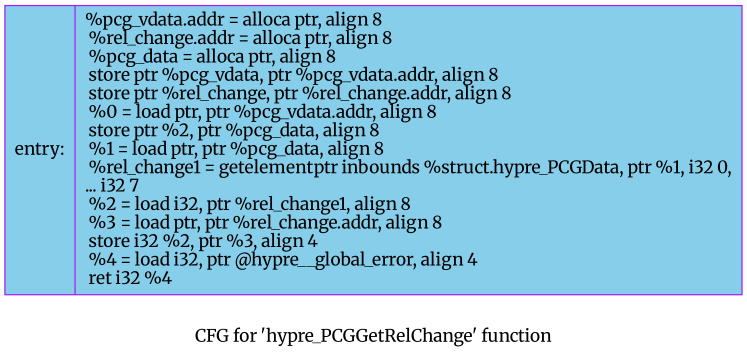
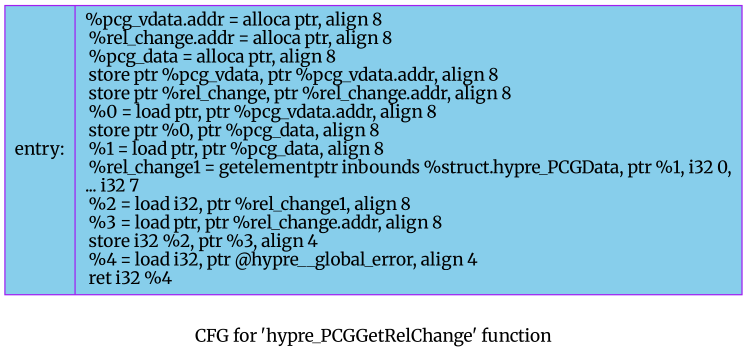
(233, 131) -> (233, 131)
